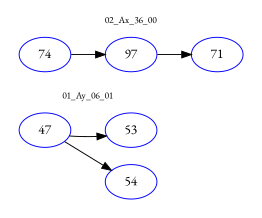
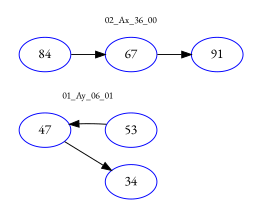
(45, 55) -> (45, 55)
(131, 55) -> (131, 55)
(217, 55) -> (217, 55)
(83, 137) -> (93, 124)
(131, 182) -> (131, 182)
